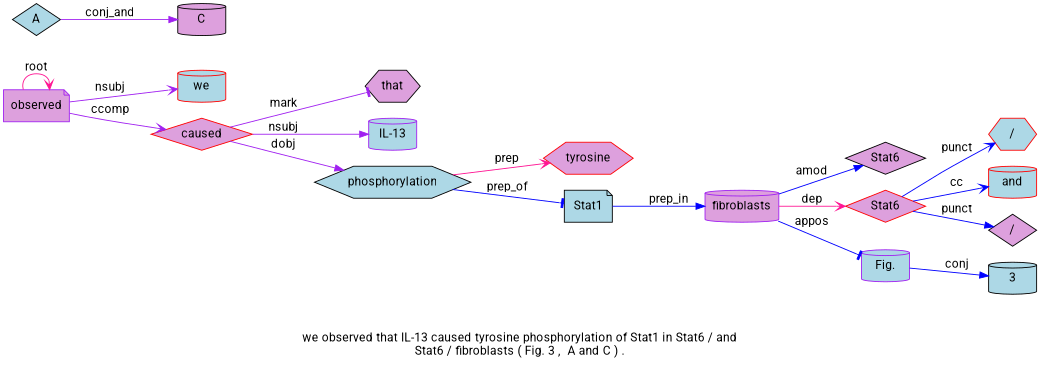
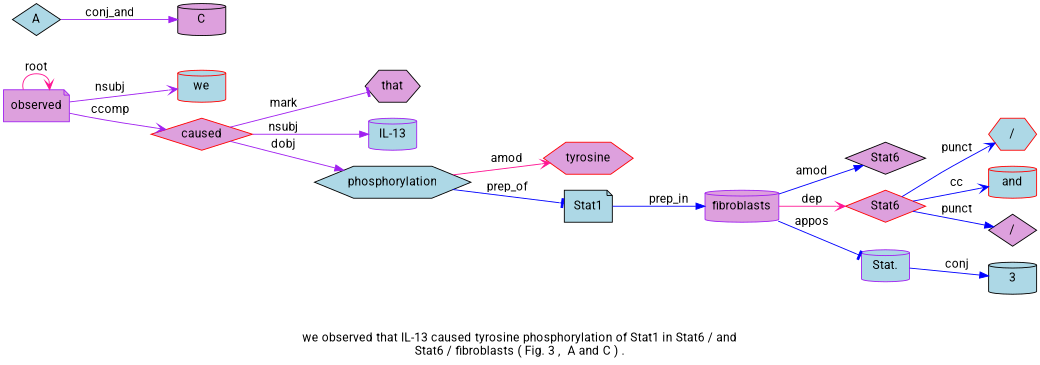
(507, 159) -> (507, 159)
(886, 266) -> (886, 266)
